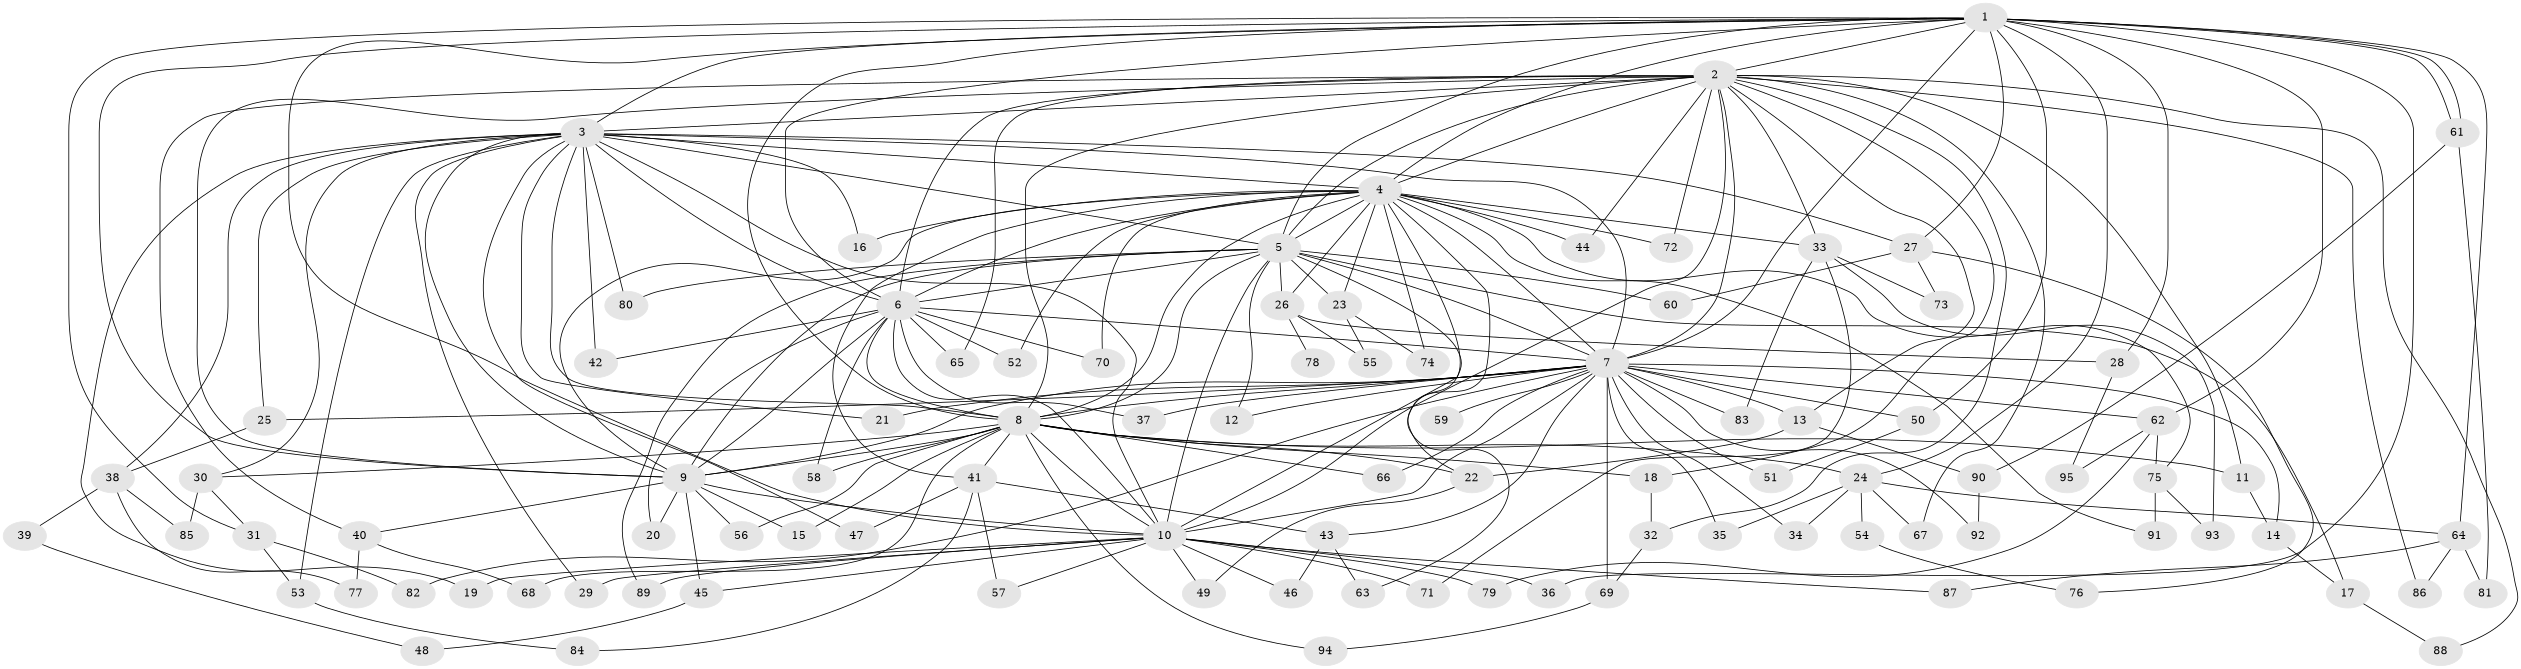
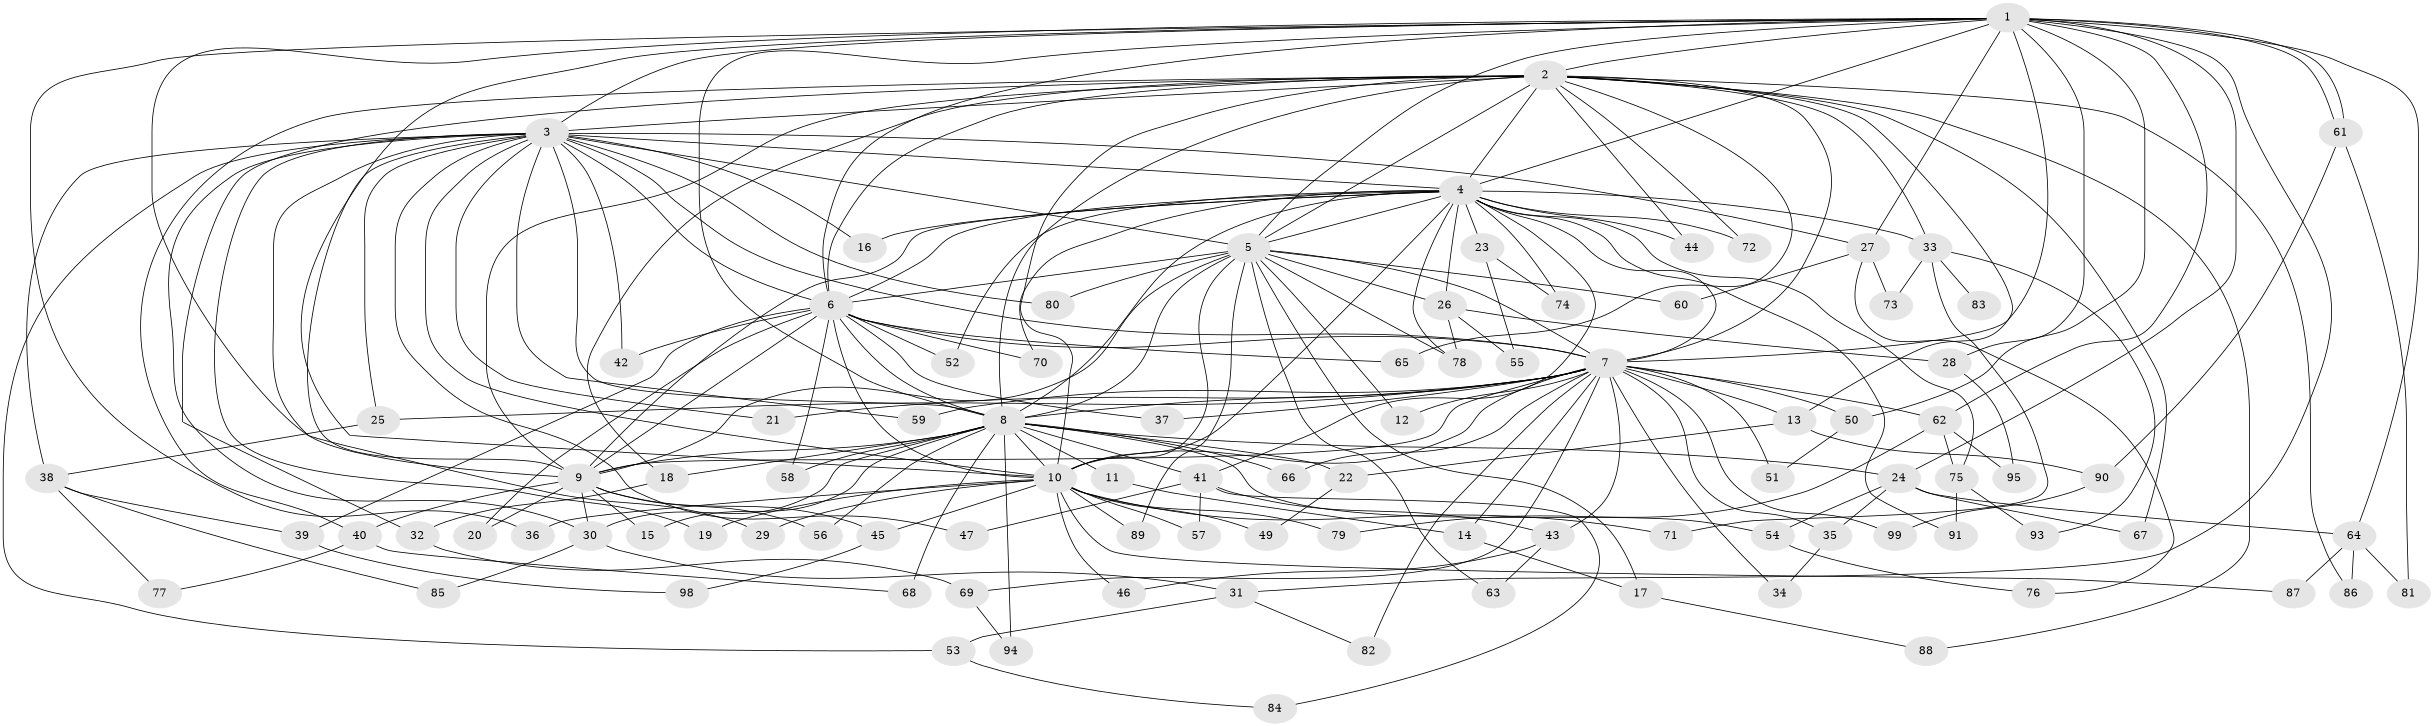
(2060, 176) -> none
(1311, 278) -> (1359, 308)
(1489, 343) -> (1419, 281)
none -> (576, 379)
(1675, 392) -> none
none -> (555, 421)
none -> (1253, 488)
(1828, 507) -> (1805, 565)
(923, 515) -> (585, 507)
(1978, 536) -> (1895, 536)
(422, 651) -> (687, 594)
